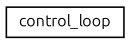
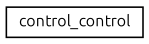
(65, 22) -> (75, 22)
